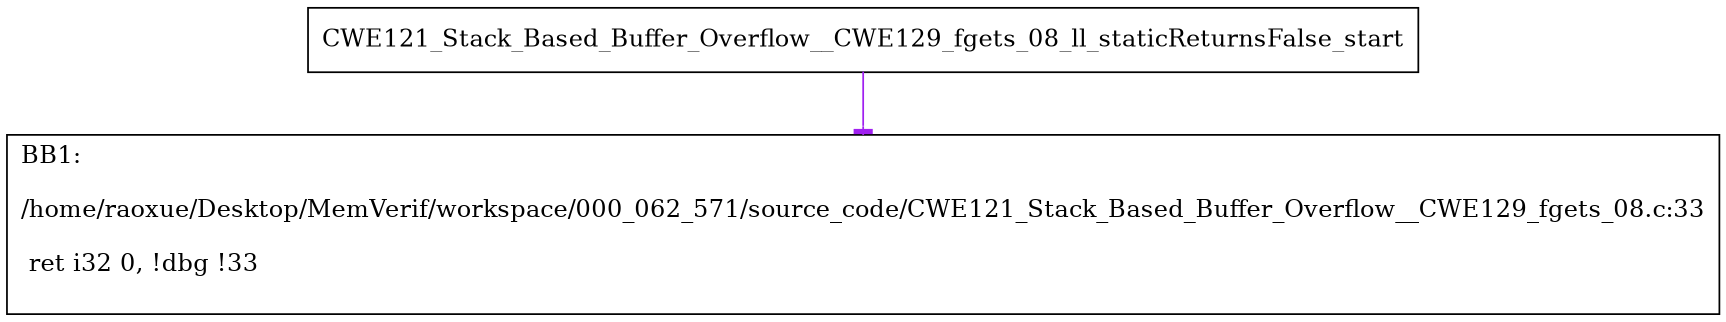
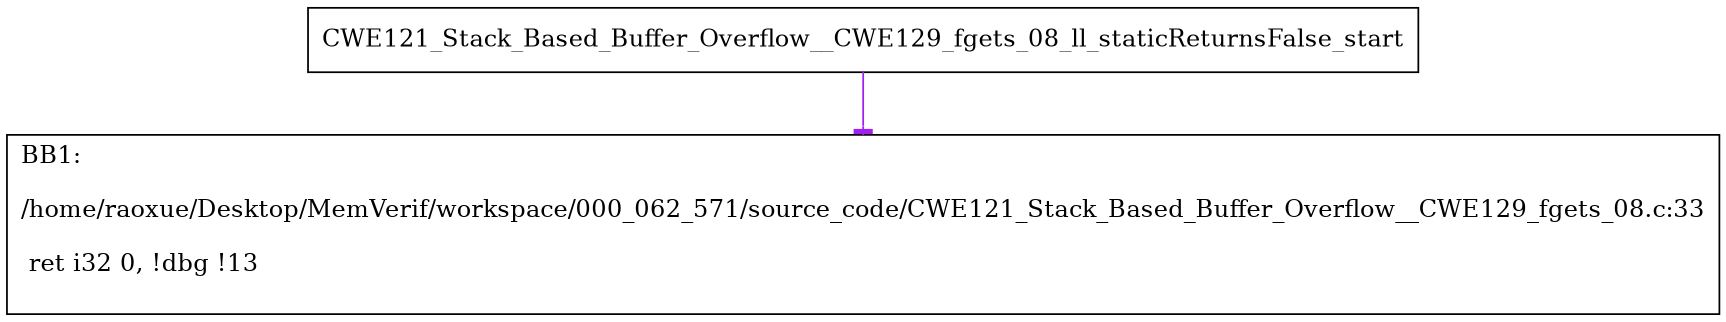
(140, 264) -> (140, 264)
